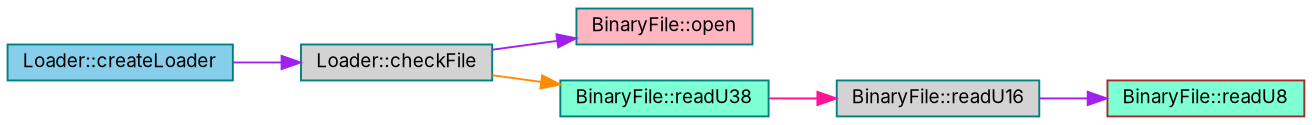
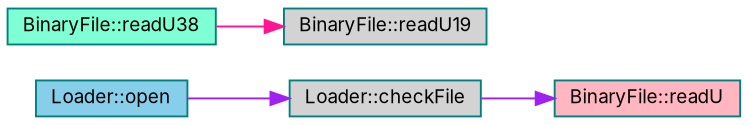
(664, 27) -> (647, 98)
(120, 62) -> (112, 98)
(517, 79) -> none
(938, 98) -> (385, 27)
(1206, 98) -> none
